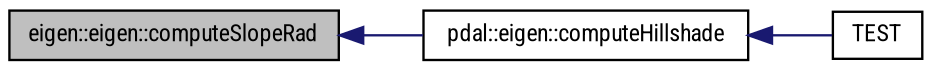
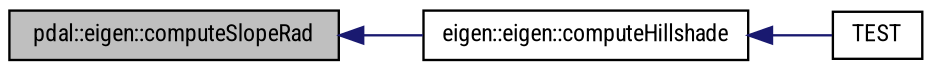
(174, 35) -> (174, 35)
(586, 35) -> (586, 35)
